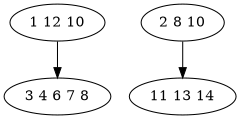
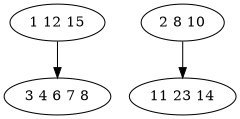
(57, 23) -> (57, 23)
(183, 96) -> (183, 96)
